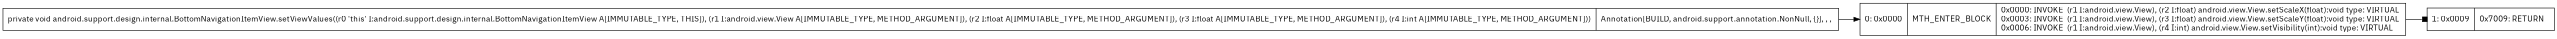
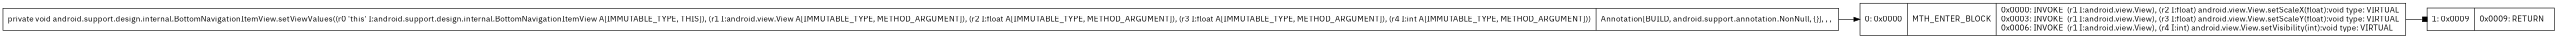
(2514, 19) -> (2514, 19)
